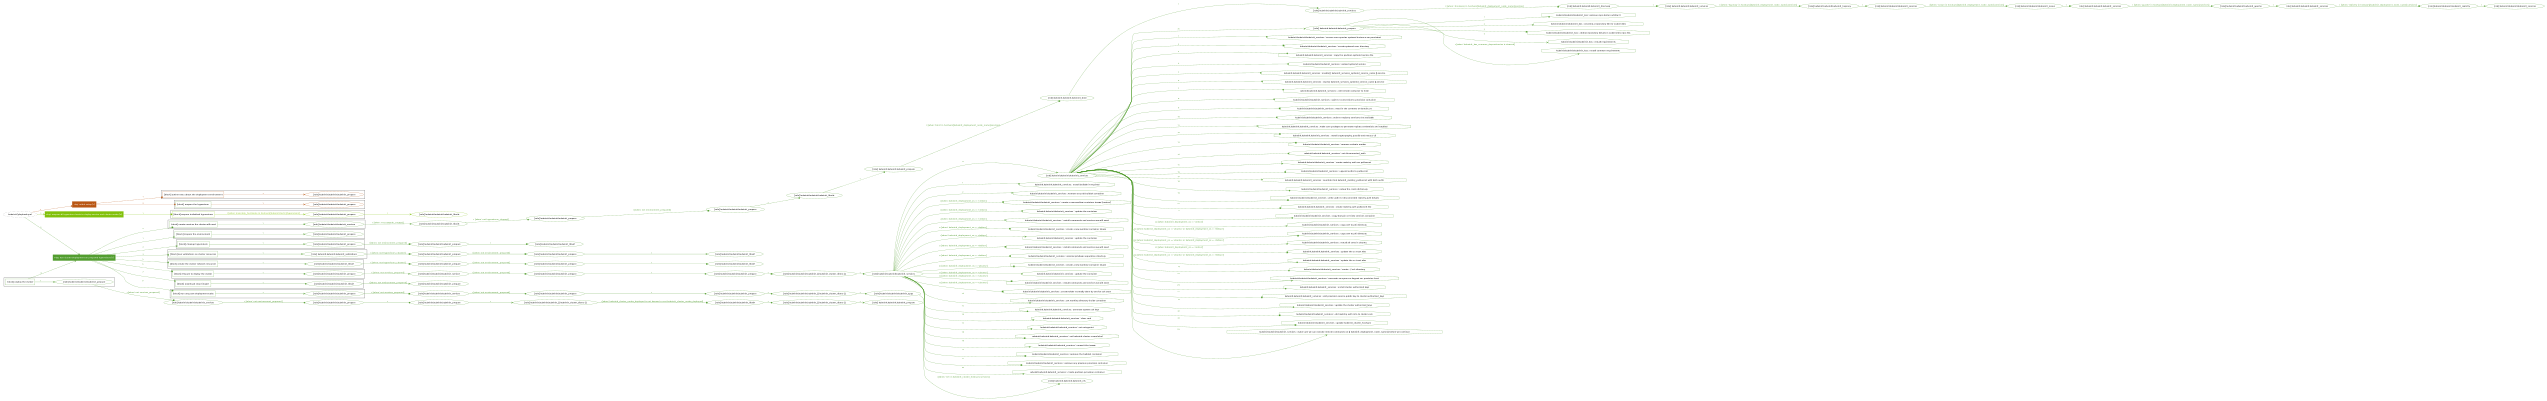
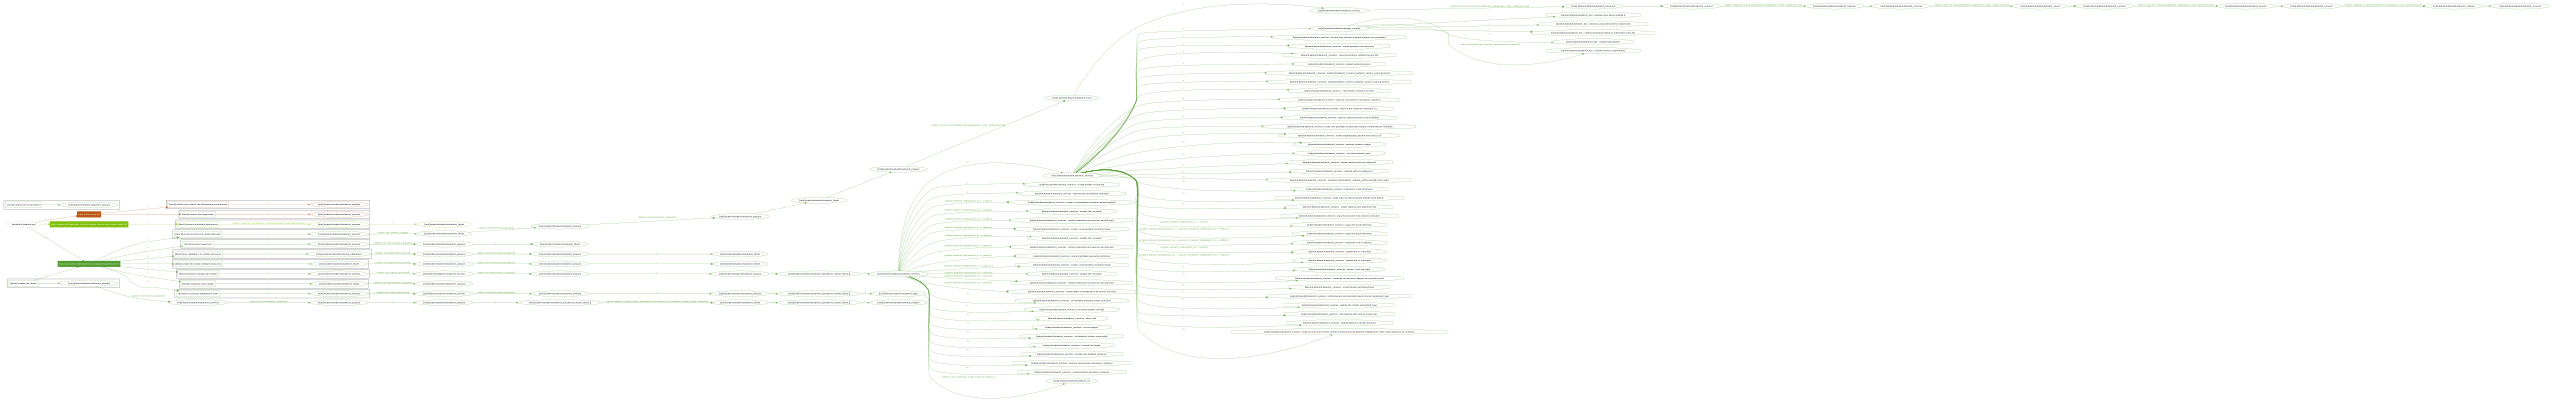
(133, 244) -> none
